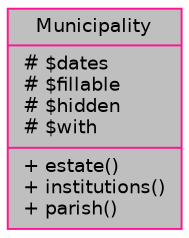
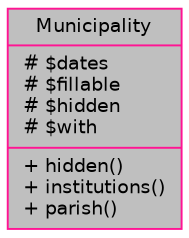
(71, 166) -> (73, 166)
